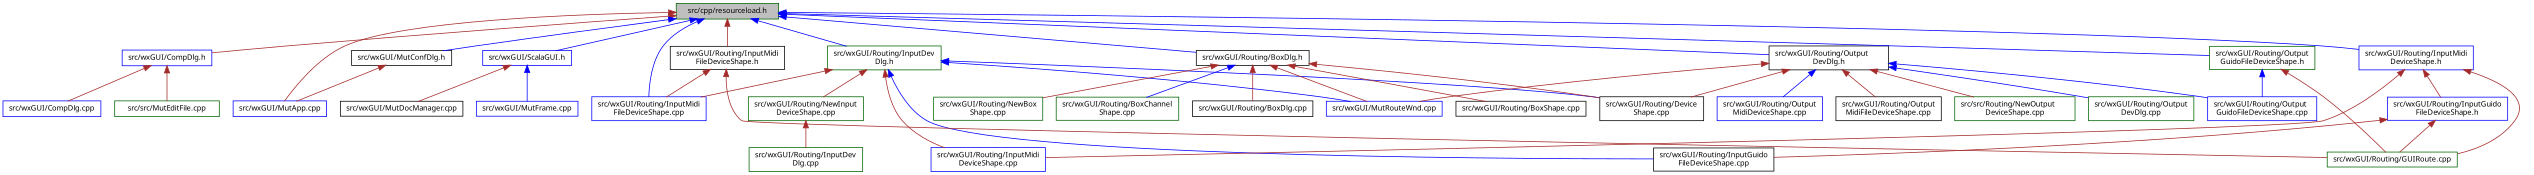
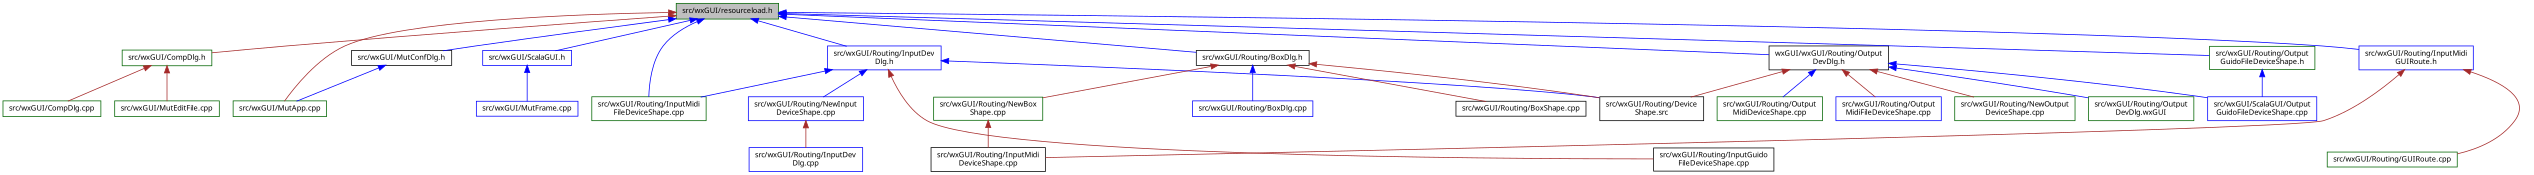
(727, 11) -> (727, 11)
(167, 58) -> (167, 58)
(727, 58) -> none
(884, 58) -> (884, 58)
(1829, 58) -> (1829, 58)
(2416, 58) -> (2416, 58)
(763, 84) -> (763, 84)
(1253, 84) -> (1253, 87)
(338, 85) -> (338, 85)
(842, 85) -> (842, 85)
(2337, 108) -> none
(52, 109) -> (52, 109)
(167, 109) -> (167, 109)
(280, 109) -> (280, 109)
(402, 109) -> none
(649, 109) -> (649, 109)
(806, 109) -> (806, 109)
(1117, 109) -> none
(1253, 109) -> (1253, 109)
(1384, 109) -> none
(1652, 109) -> (1652, 109)
(1770, 109) -> (1770, 109)
(1889, 109) -> (1889, 109)
(2015, 109) -> (2015, 109)
(2141, 109) -> (2141, 109)
(2262, 109) -> (2262, 109)
(2448, 109) -> none
(904, 122) -> (988, 139)
(1181, 150) -> (1181, 150)
(806, 160) -> (806, 160)
(988, 160) -> (988, 160)
